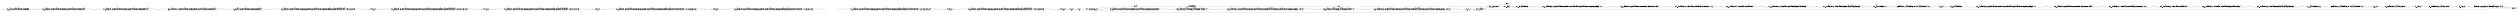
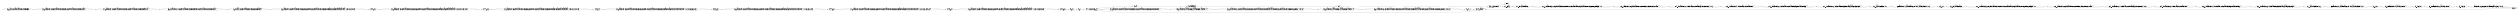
none -> (832, 9)
